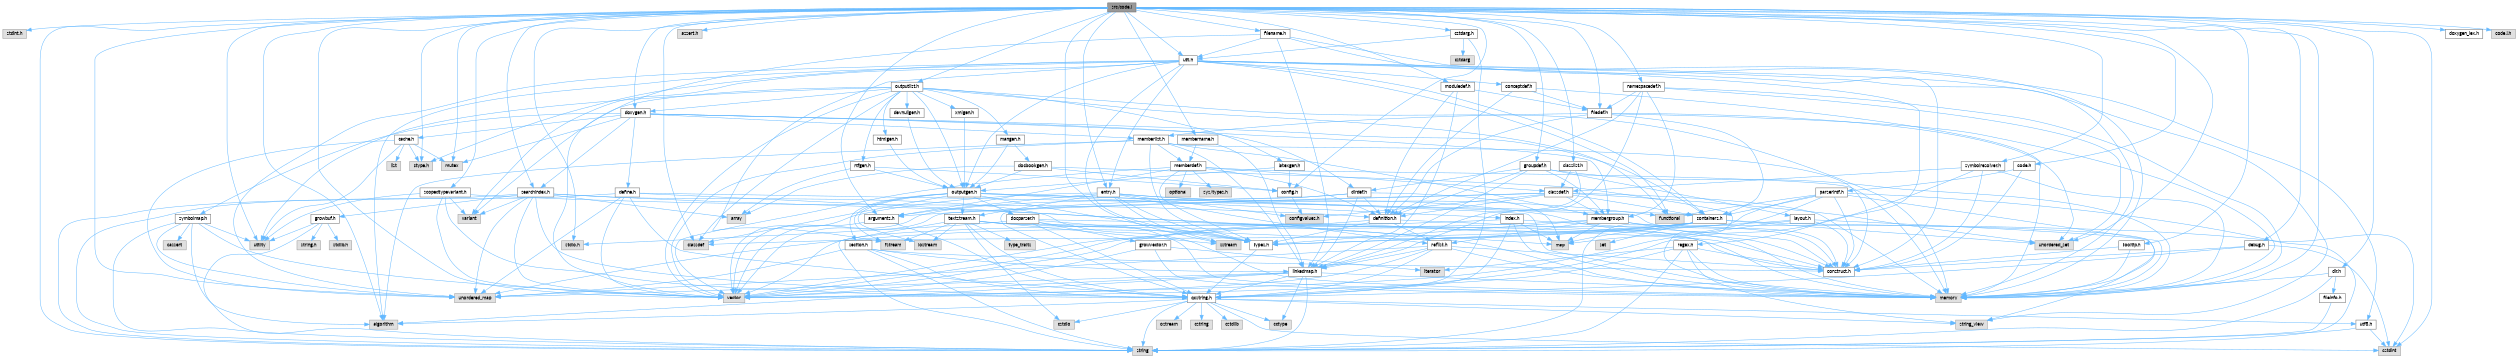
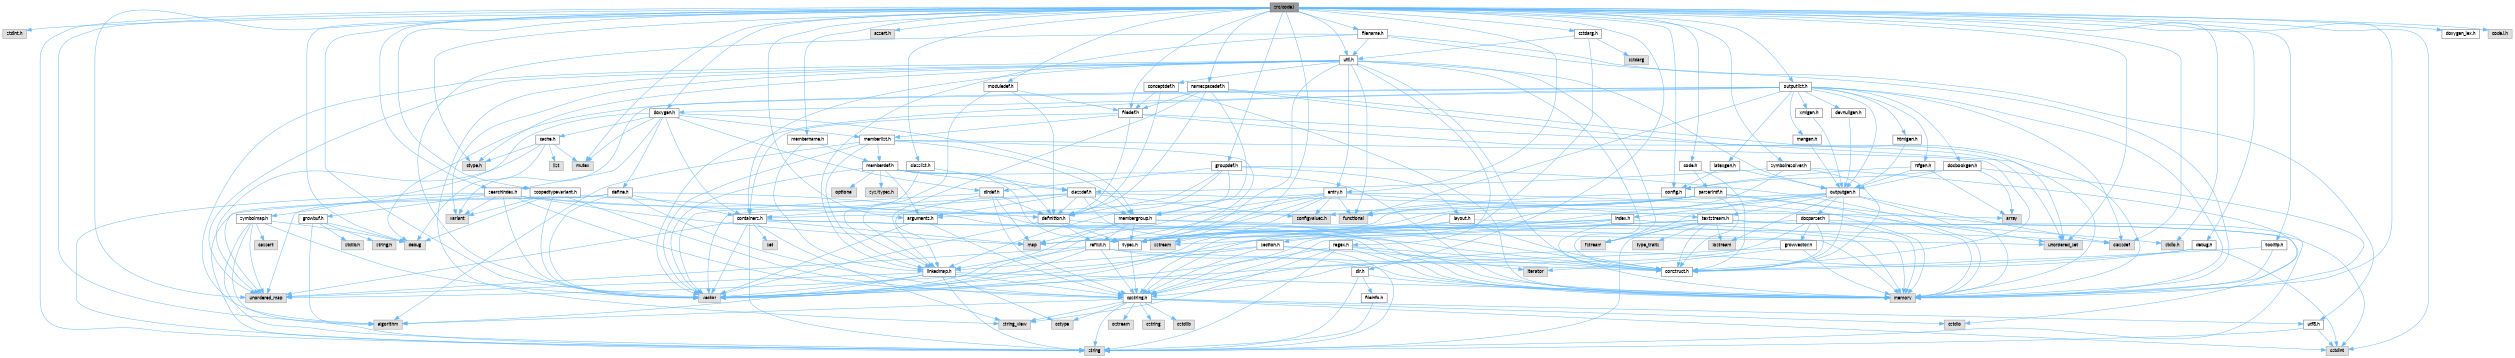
(1020, 151) -> (1895, 101)
(260, 245) -> (415, 245)
